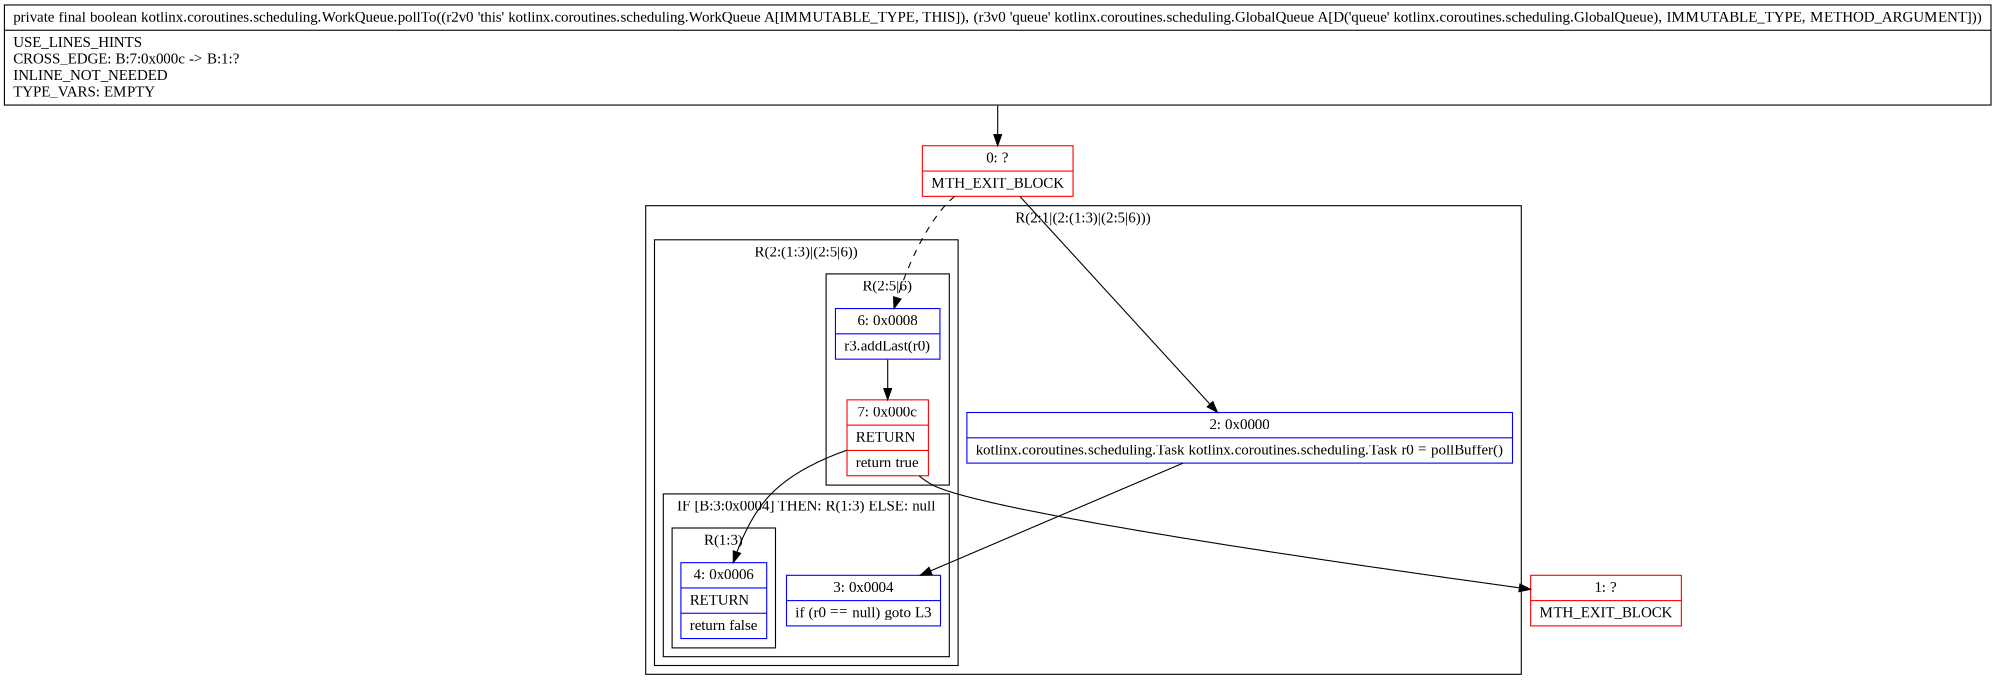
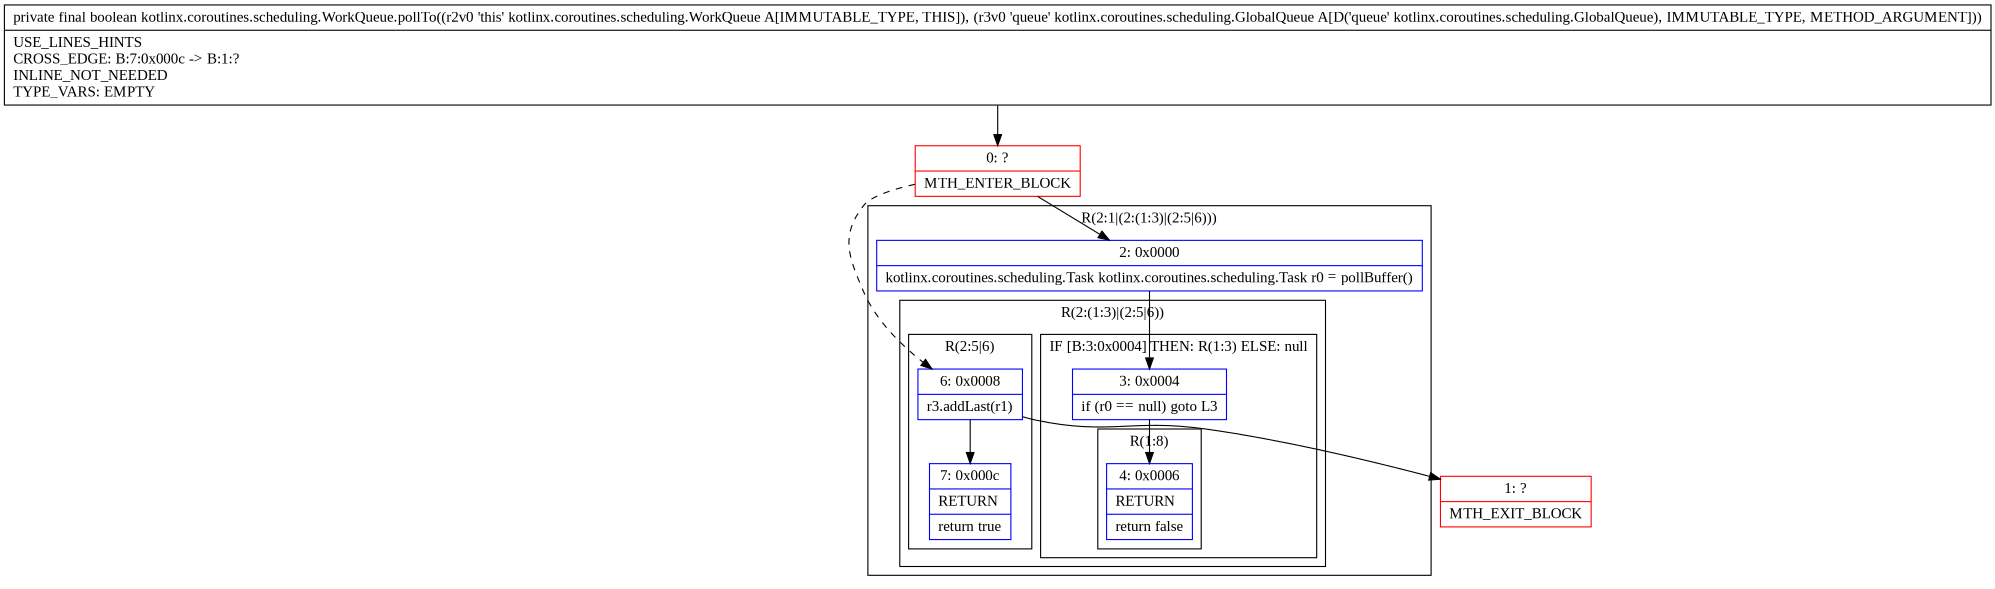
(998, 183) -> (998, 183)
(888, 346) -> (970, 406)
(888, 438) -> (970, 502)
(779, 487) -> (1150, 436)
(724, 541) -> (1150, 442)
(1216, 543) -> (1228, 432)
